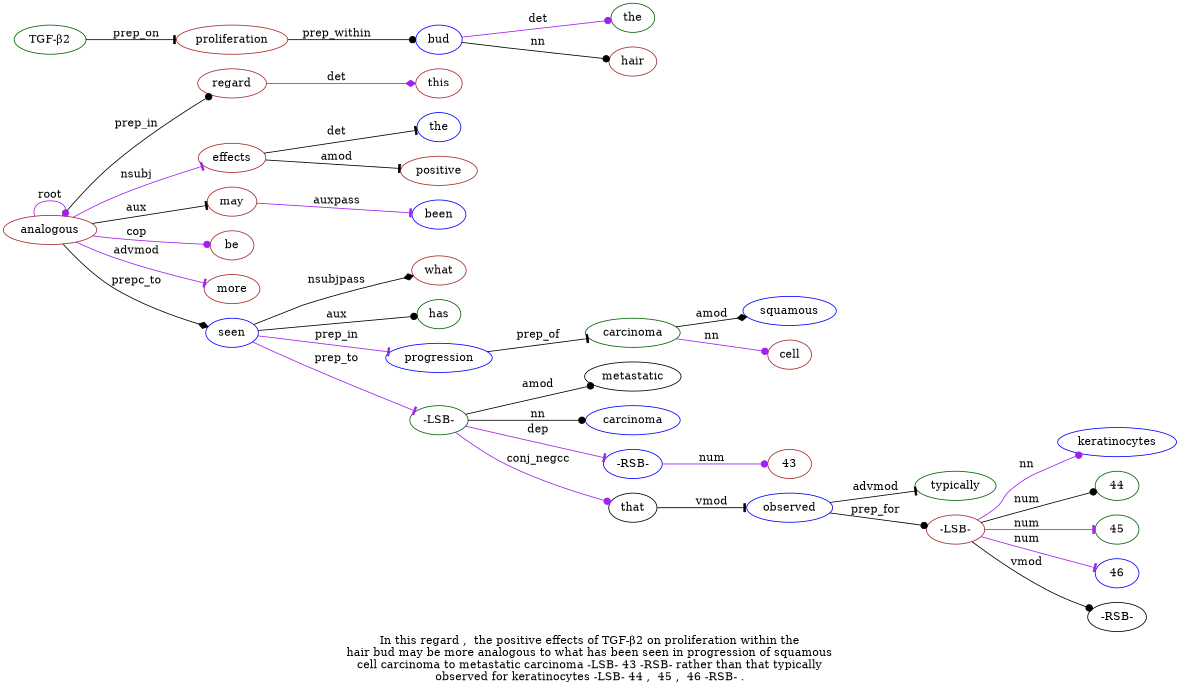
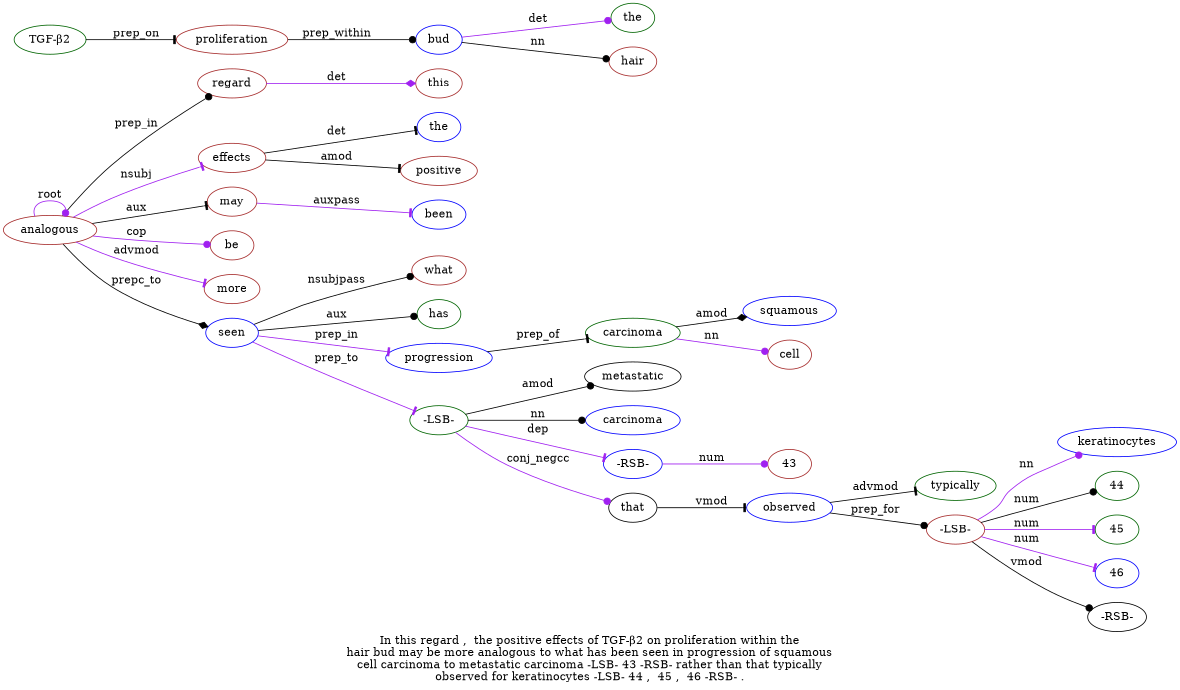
(328, 298) -> (329, 297)
